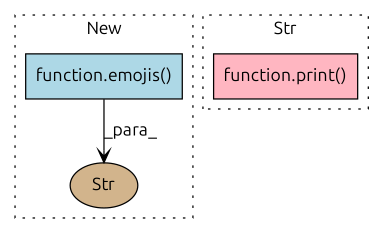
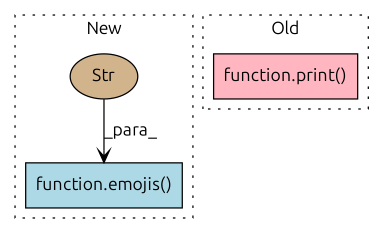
(286, 29) -> (286, 29)
(104, 125) -> (104, 125)
